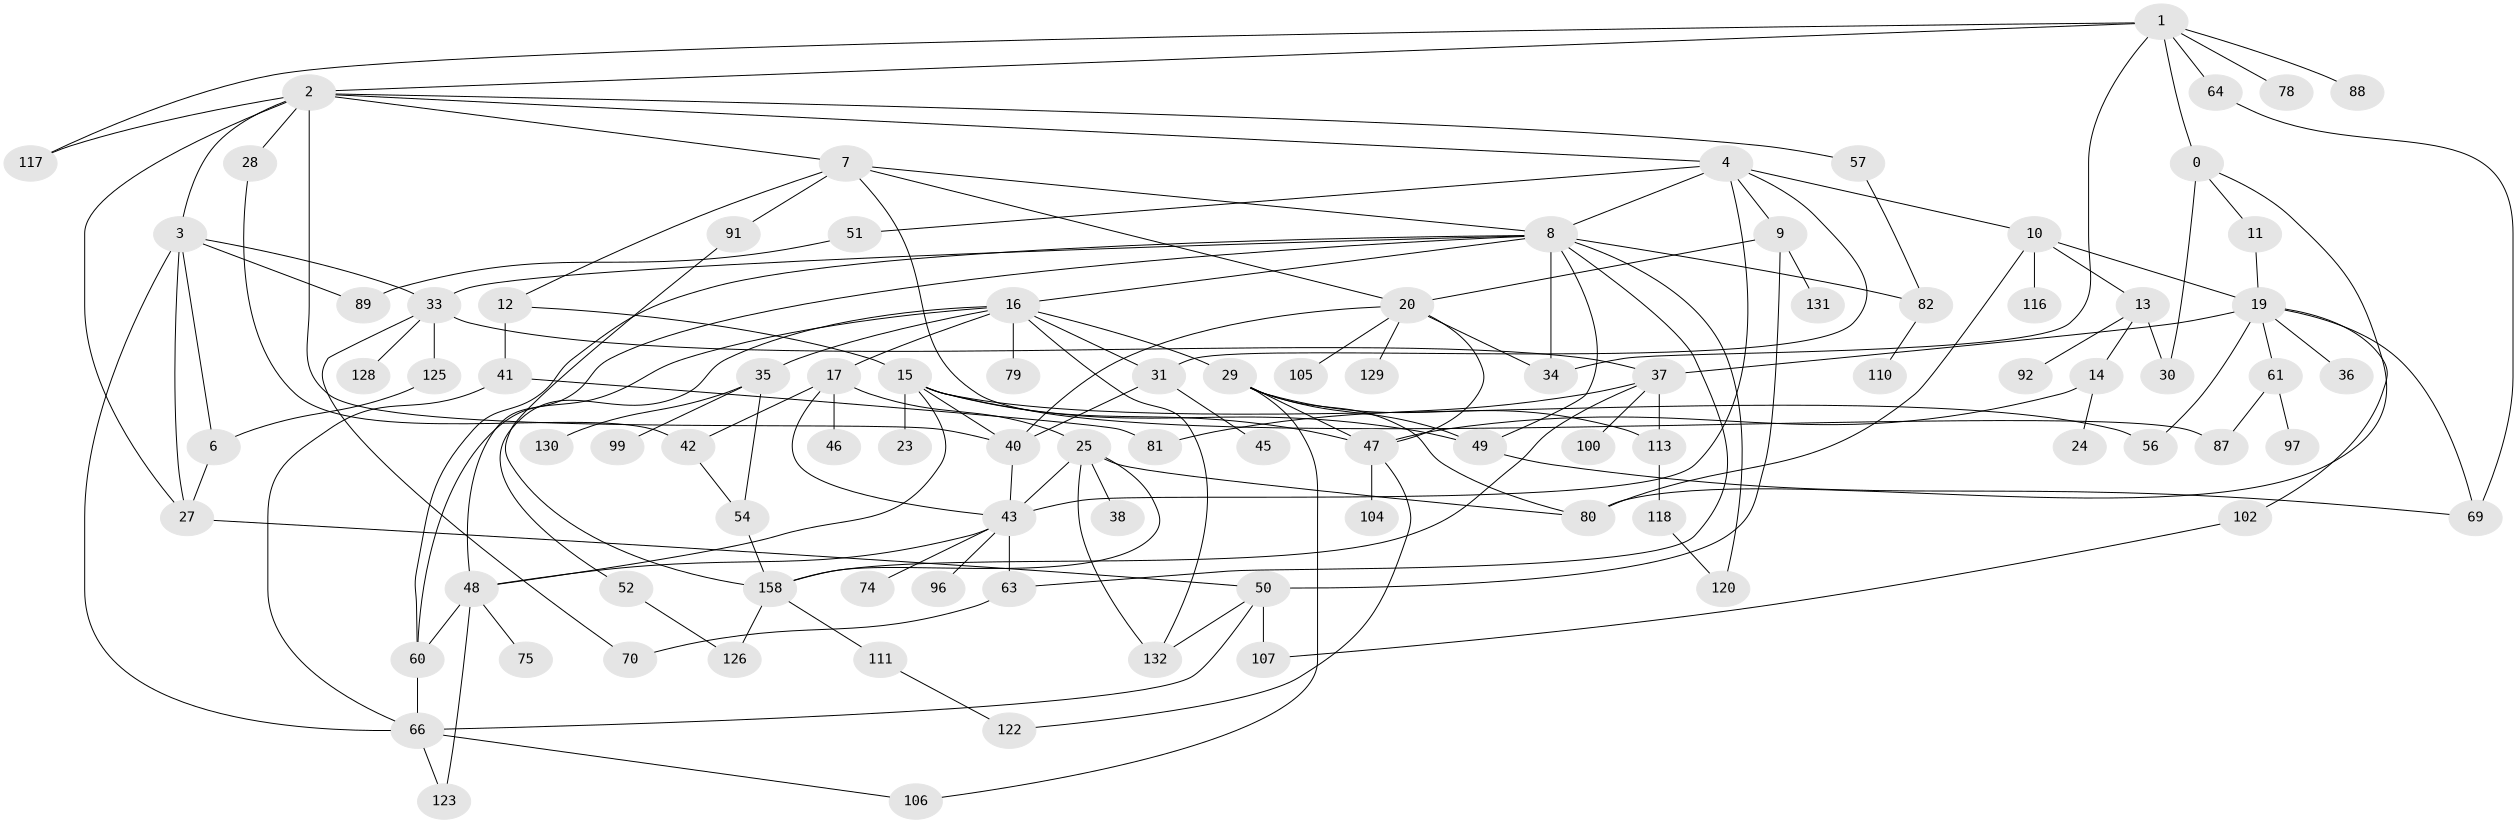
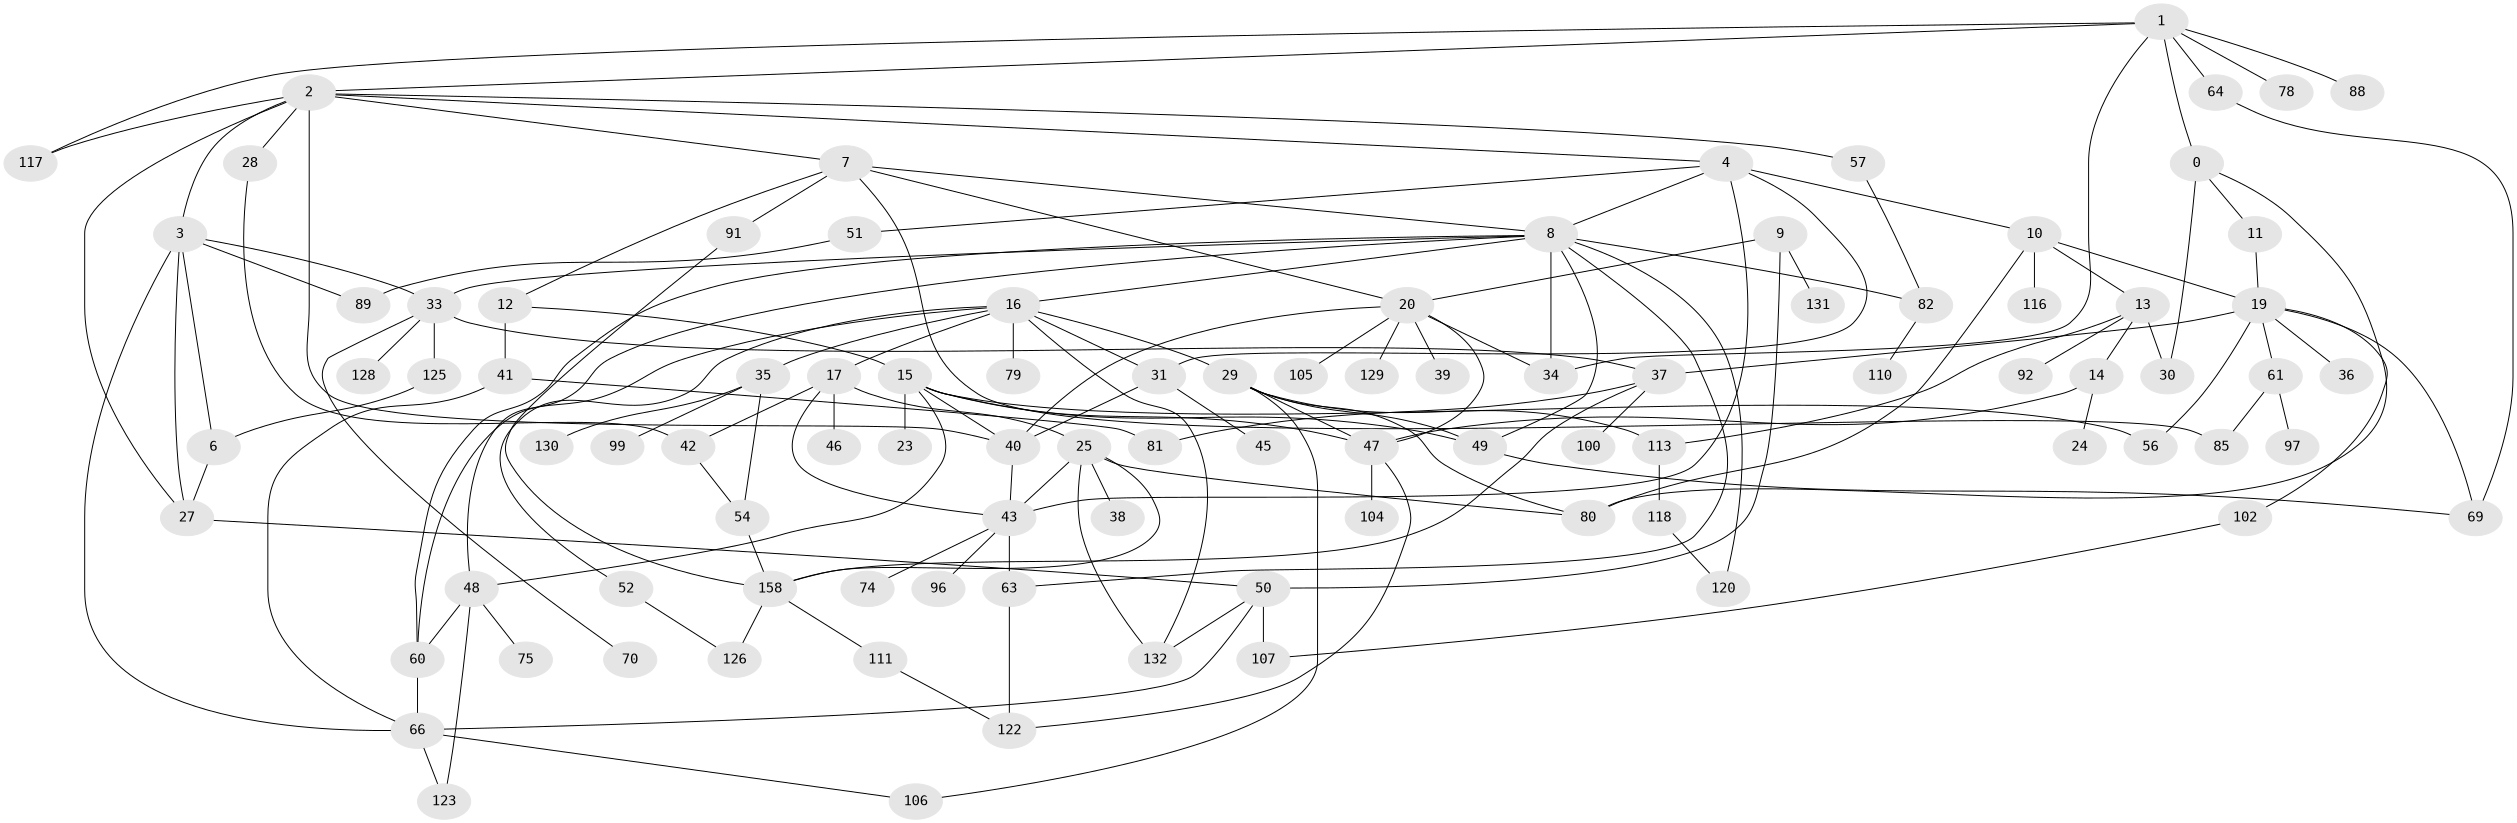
(1753, 199) -> none
none -> (1443, 376)
(1659, 412) -> (1897, 399)
(2222, 447) -> (2222, 447)
(744, 562) -> none
(814, 630) -> (1009, 660)
